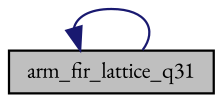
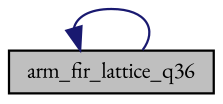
(111, 72) -> (111, 72)
